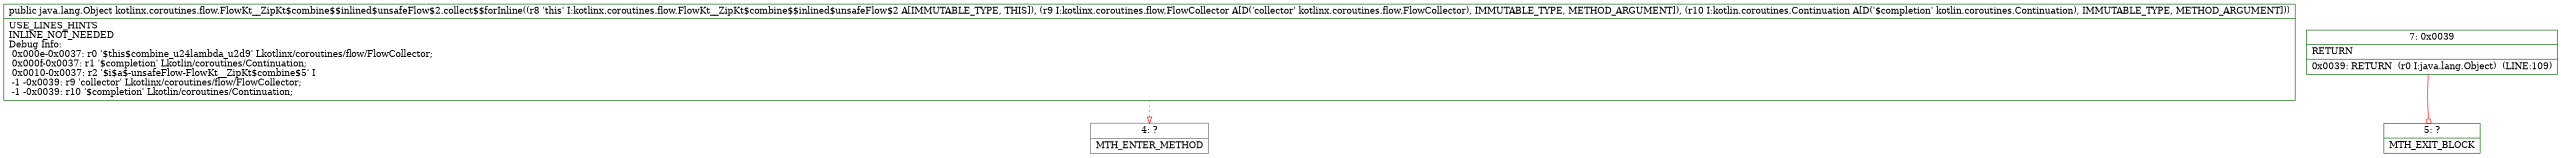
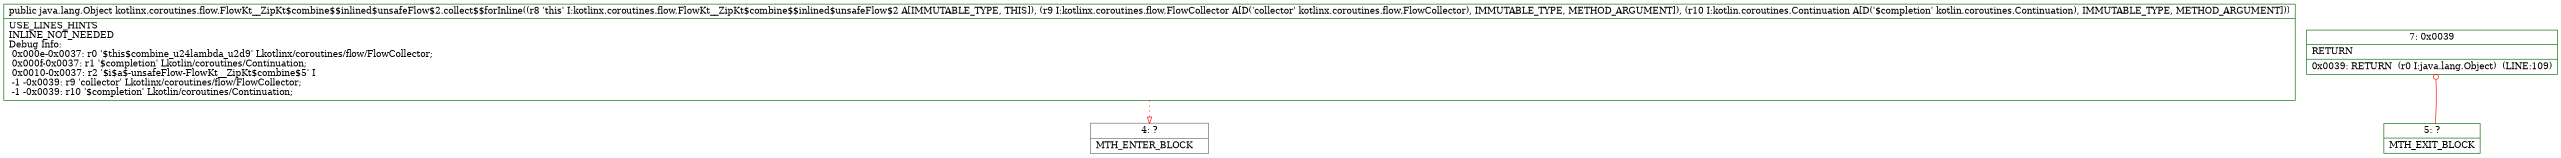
(2428, 96) -> (2436, 102)
(1150, 146) -> (1144, 146)
